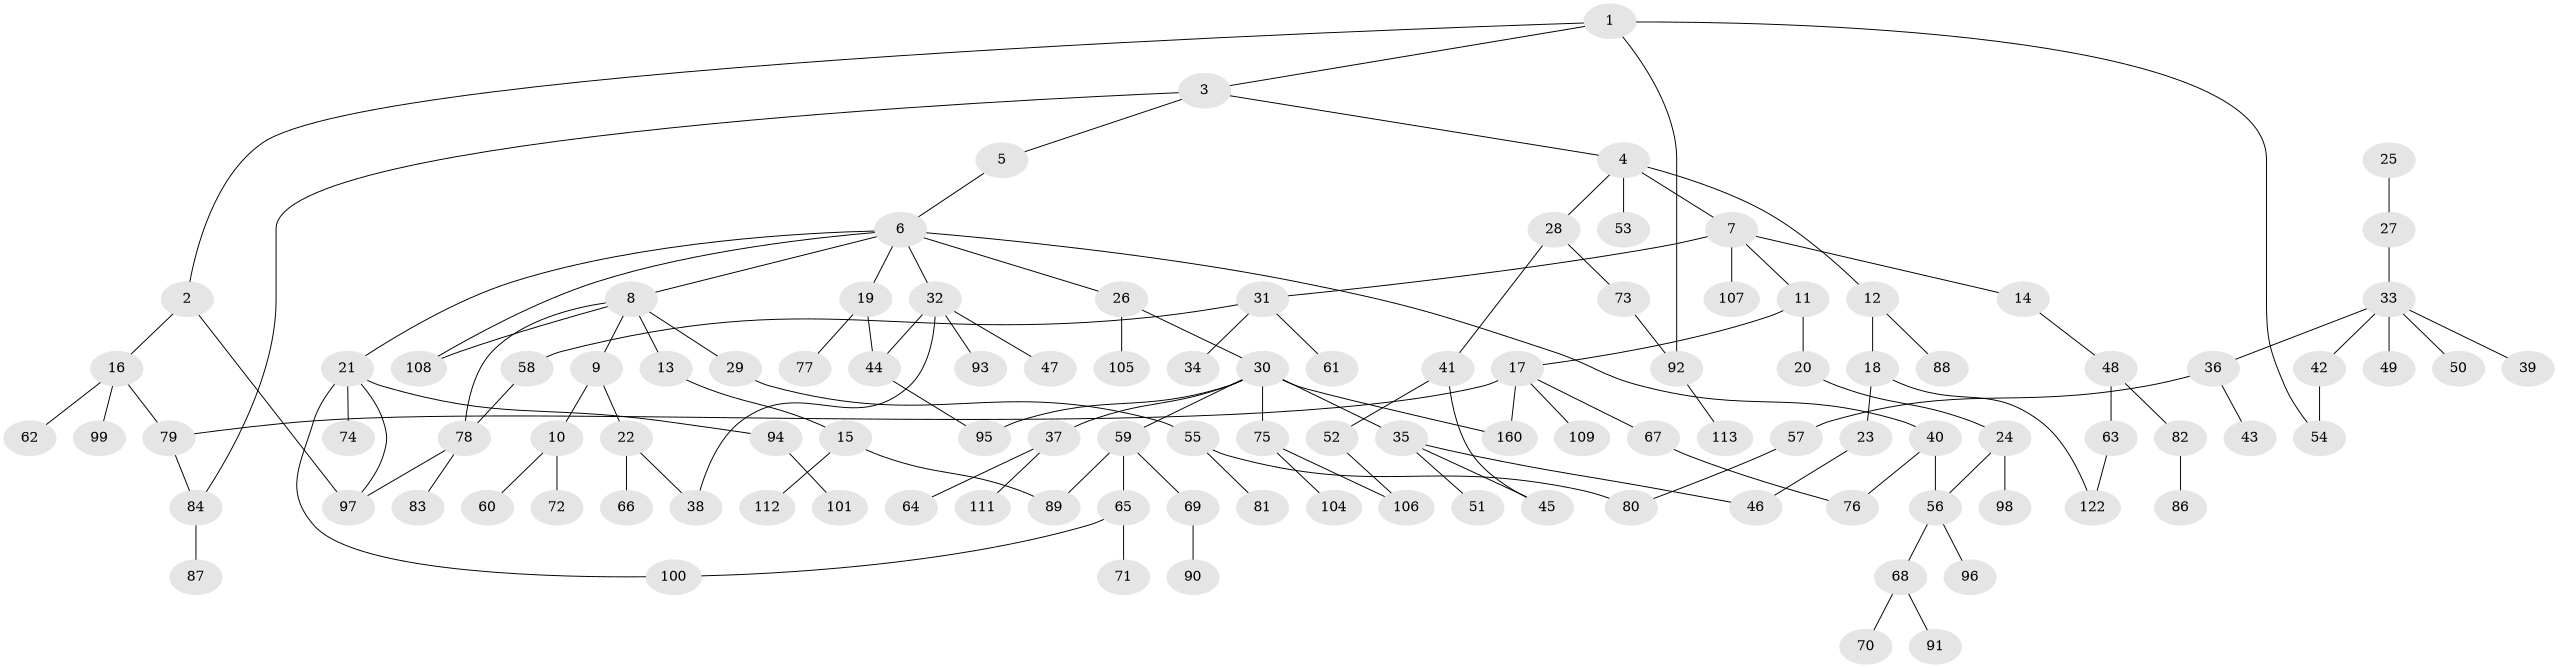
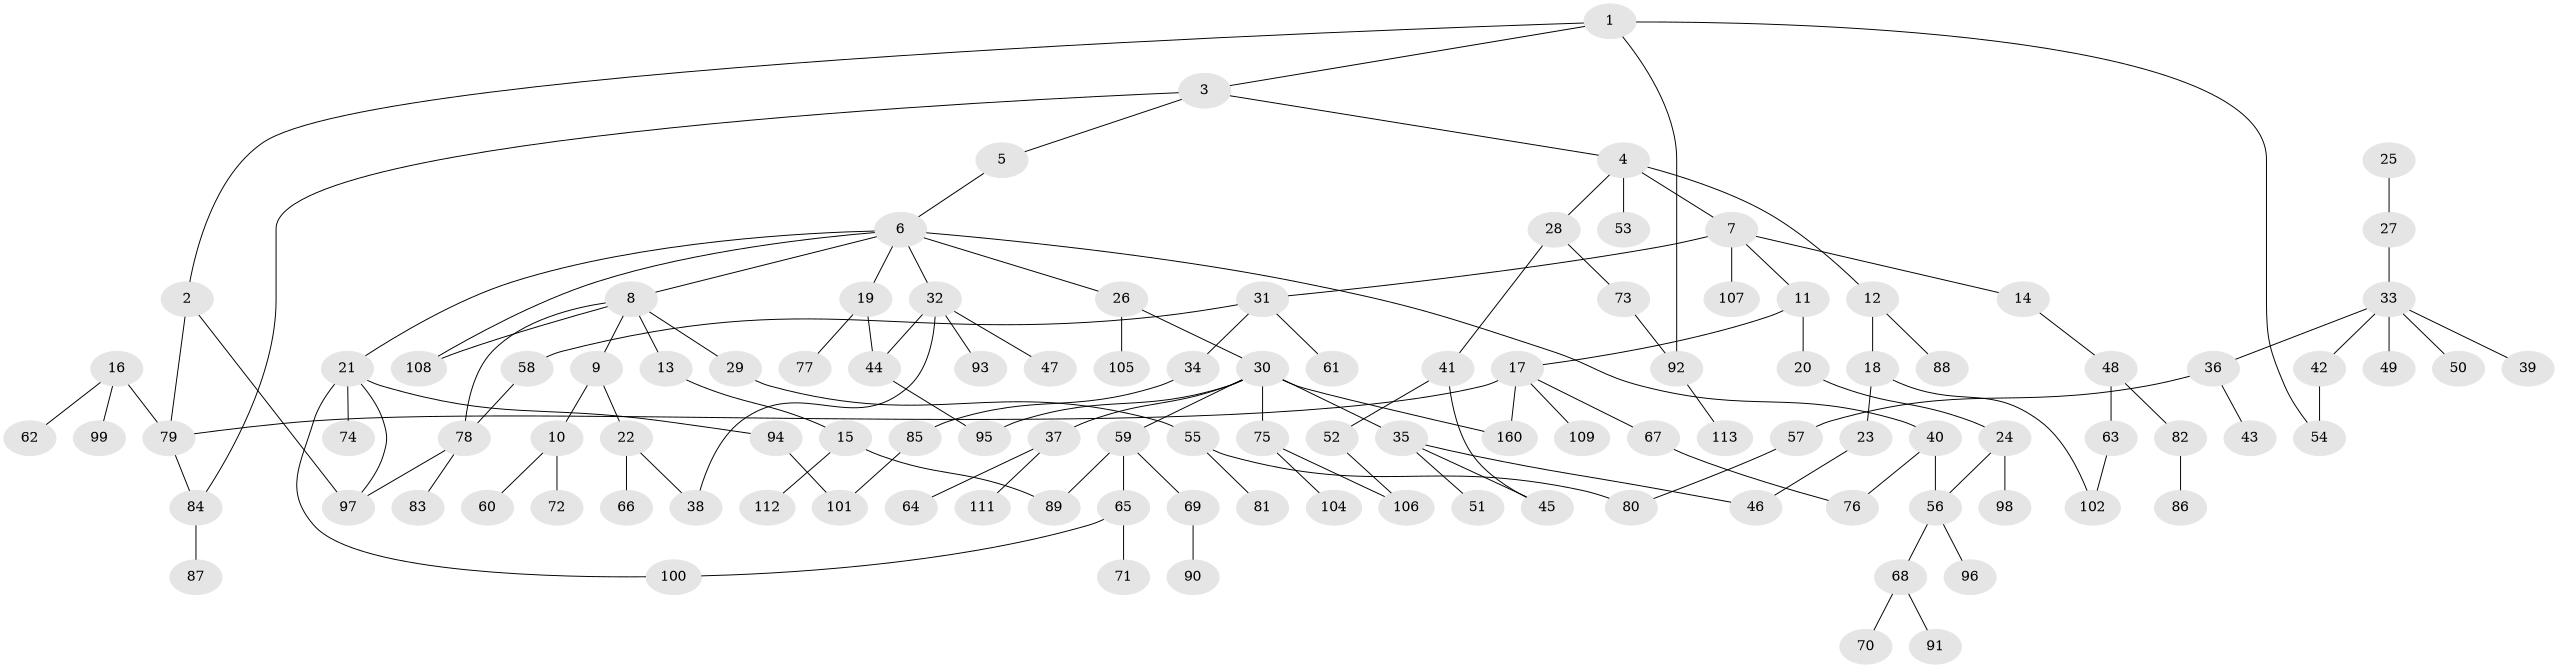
(152, 334) -> (178, 369)
none -> (915, 438)
(2093, 508) -> (2093, 508)
